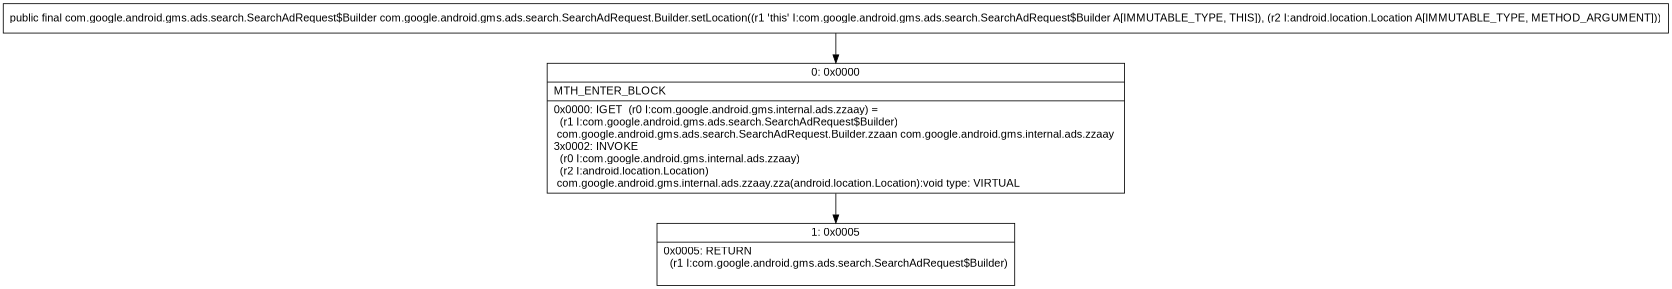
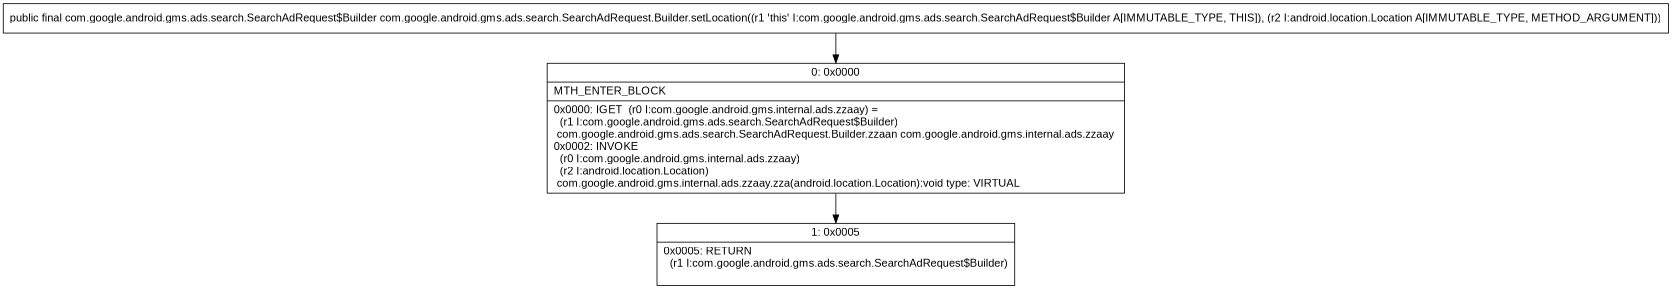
(599, 147) -> (599, 147)
